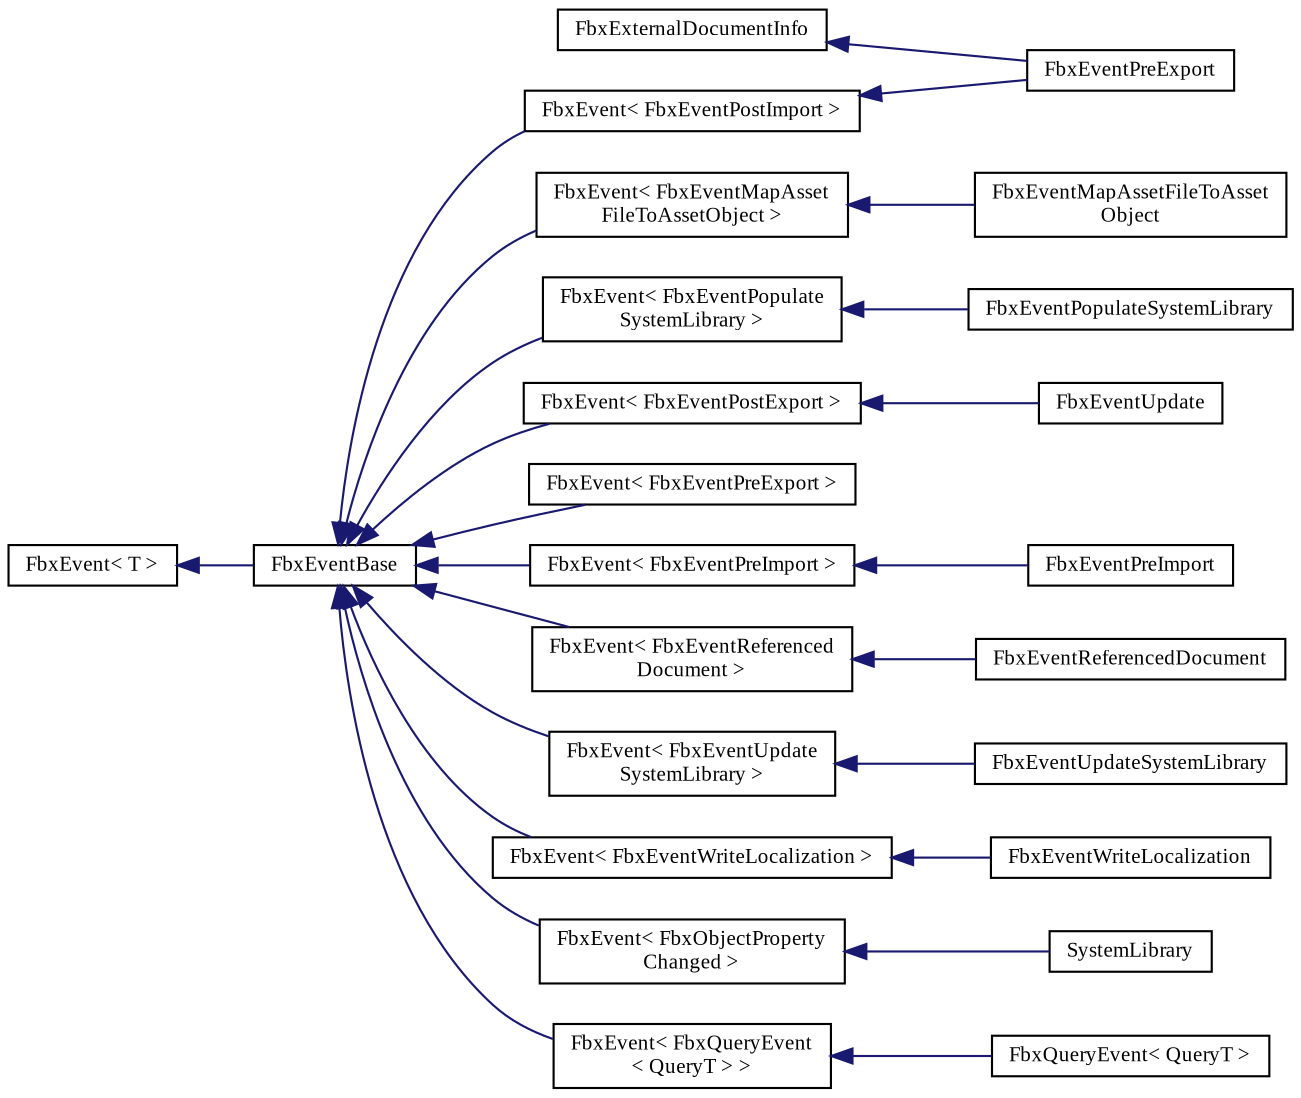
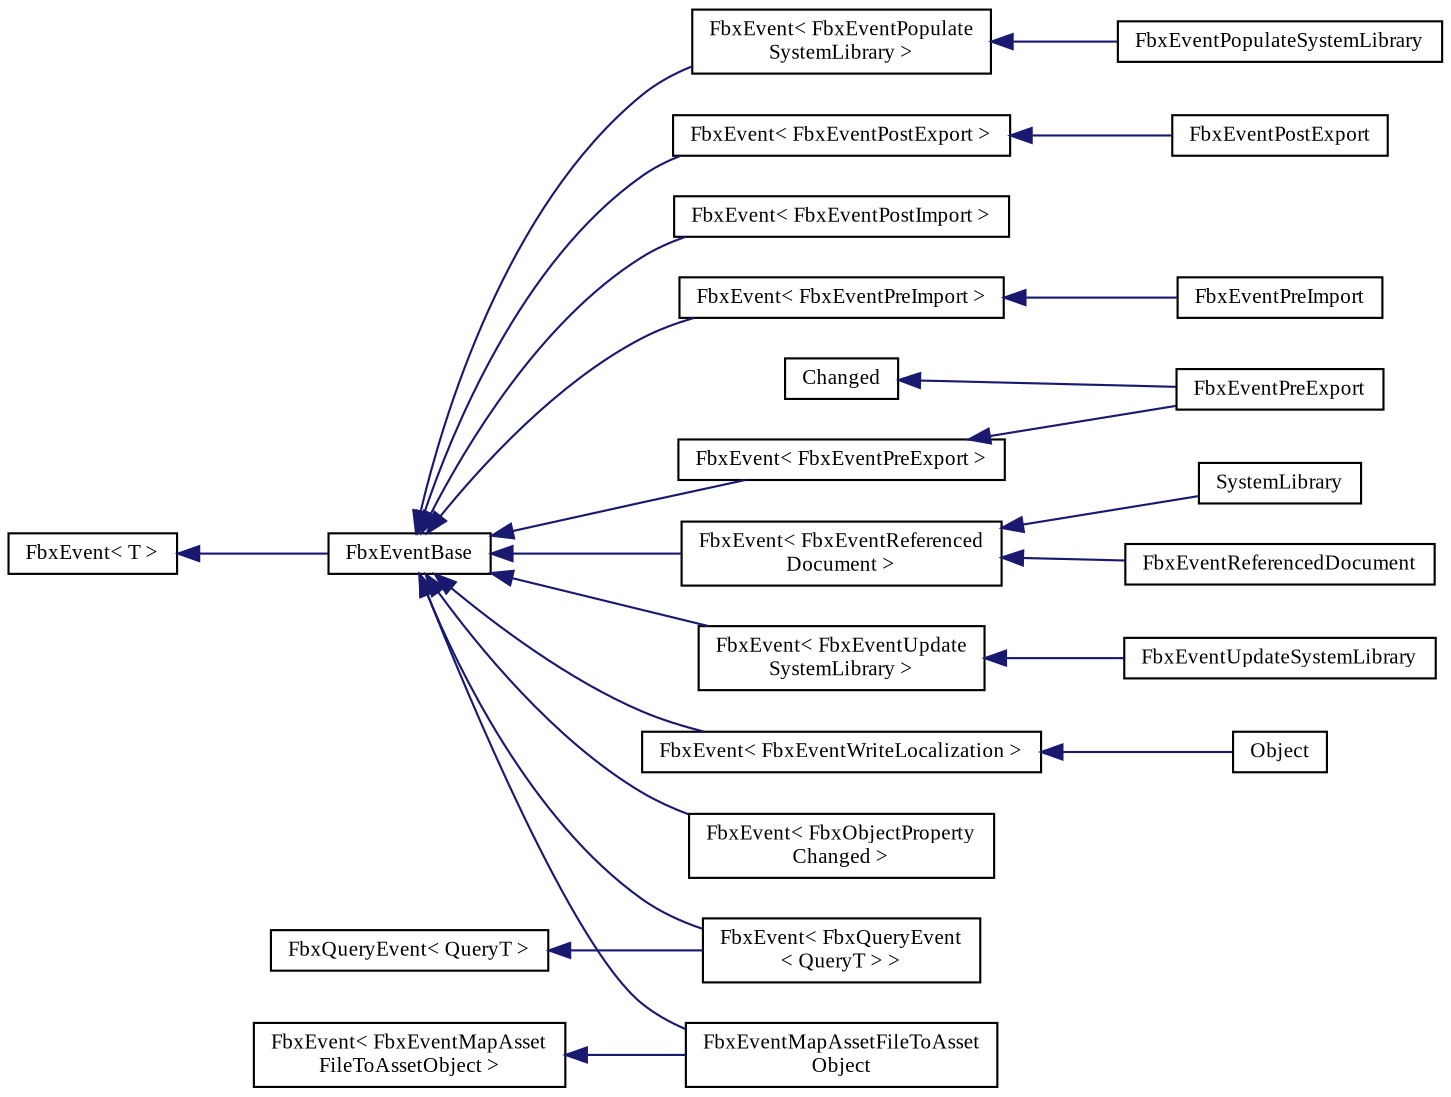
(692, 30) -> (842, 379)
(954, 87) -> (1083, 421)
(412, 356) -> (531, 830)
(1131, 403) -> (1280, 135)
(1131, 858) -> (1280, 752)
(958, 951) -> (1111, 510)
(922, 1056) -> (636, 950)
